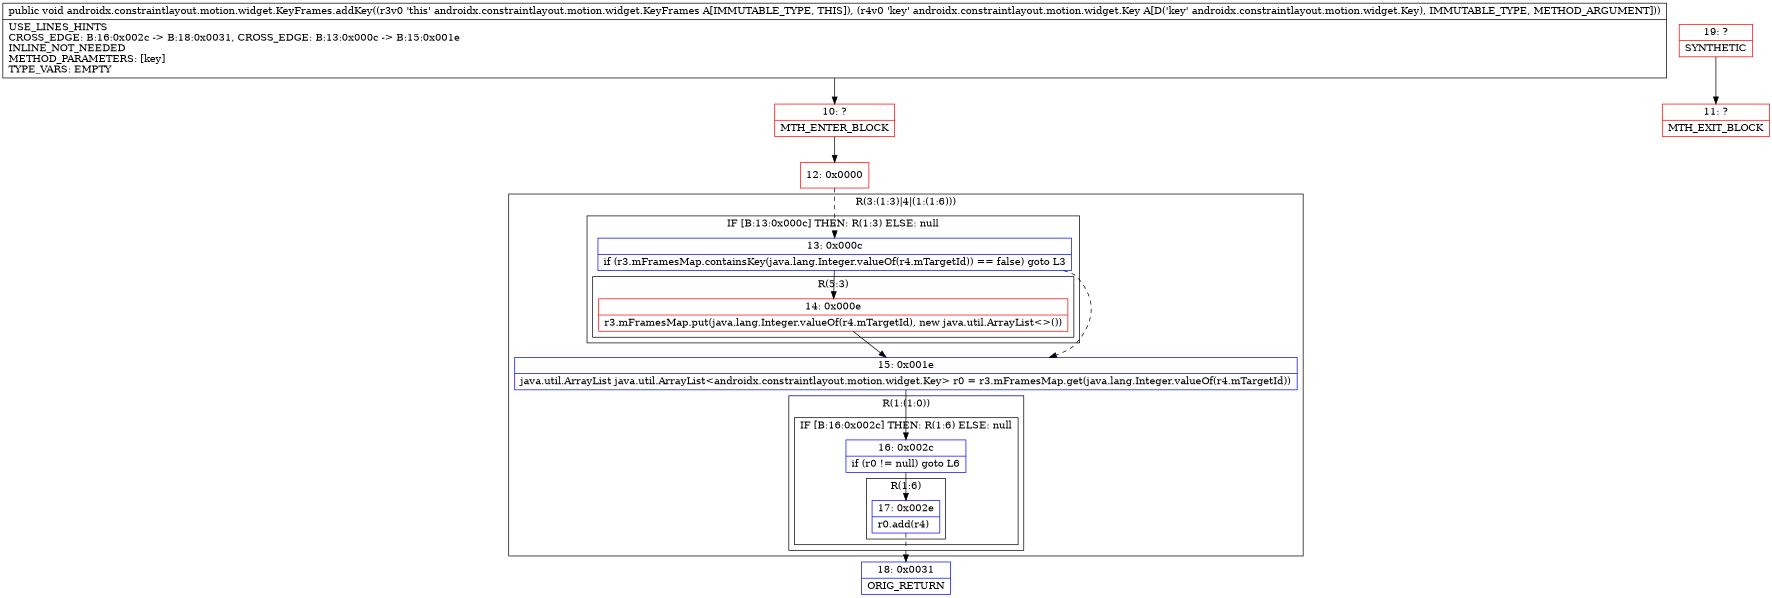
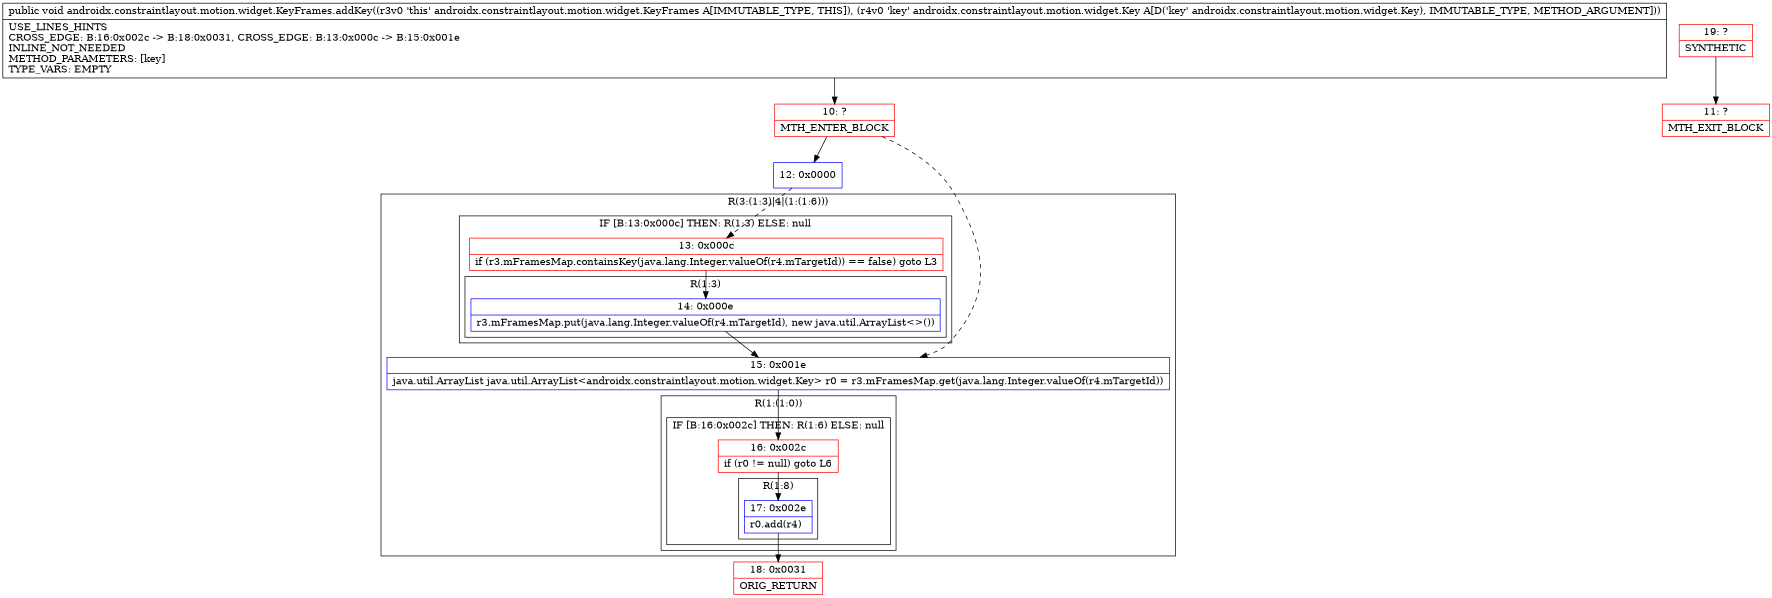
(835, 175) -> (808, 175)
(835, 254) -> (706, 254)
(833, 285) -> (706, 285)
(1091, 314) -> (974, 237)
(833, 315) -> (706, 315)
(906, 456) -> (778, 456)
(906, 486) -> (778, 486)
(906, 544) -> (778, 544)
(906, 578) -> (778, 578)
